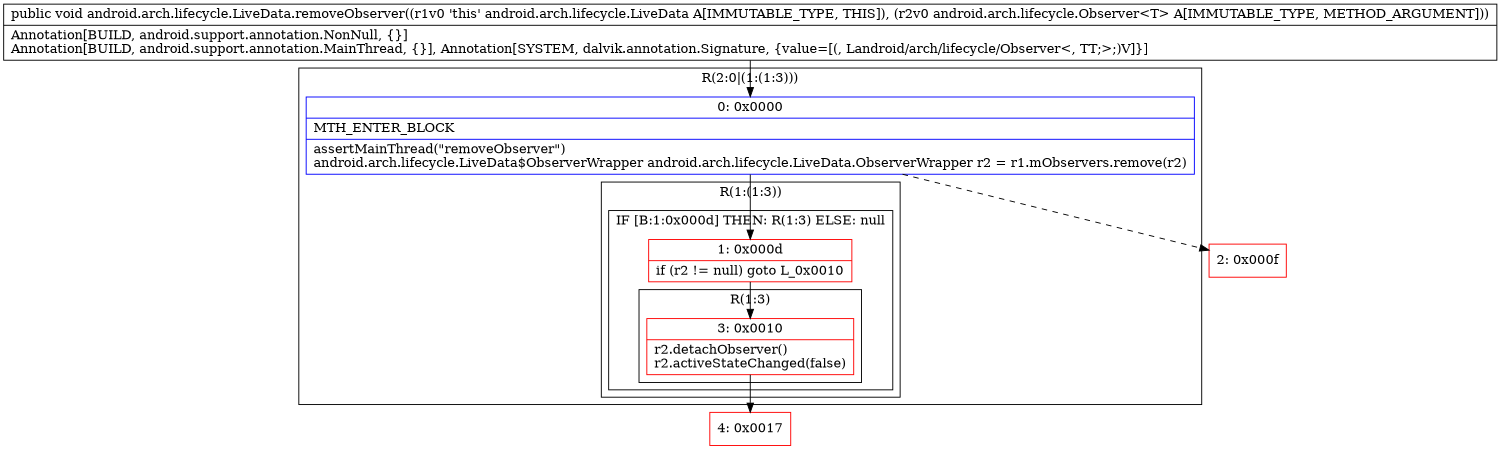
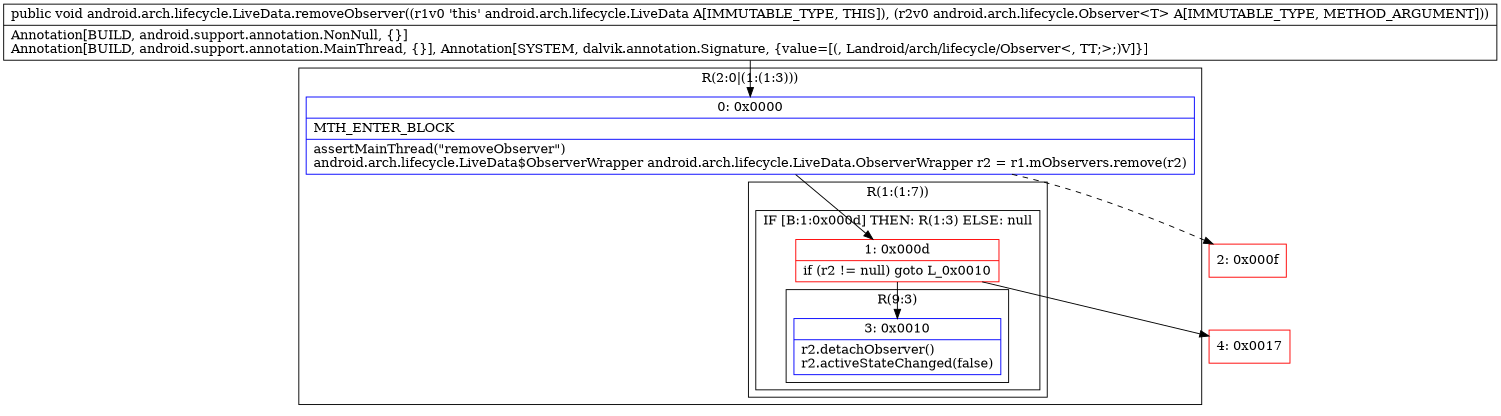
(751, 193) -> (898, 193)
(750, 300) -> (897, 300)
(750, 347) -> (897, 347)
(750, 389) -> (1091, 308)
